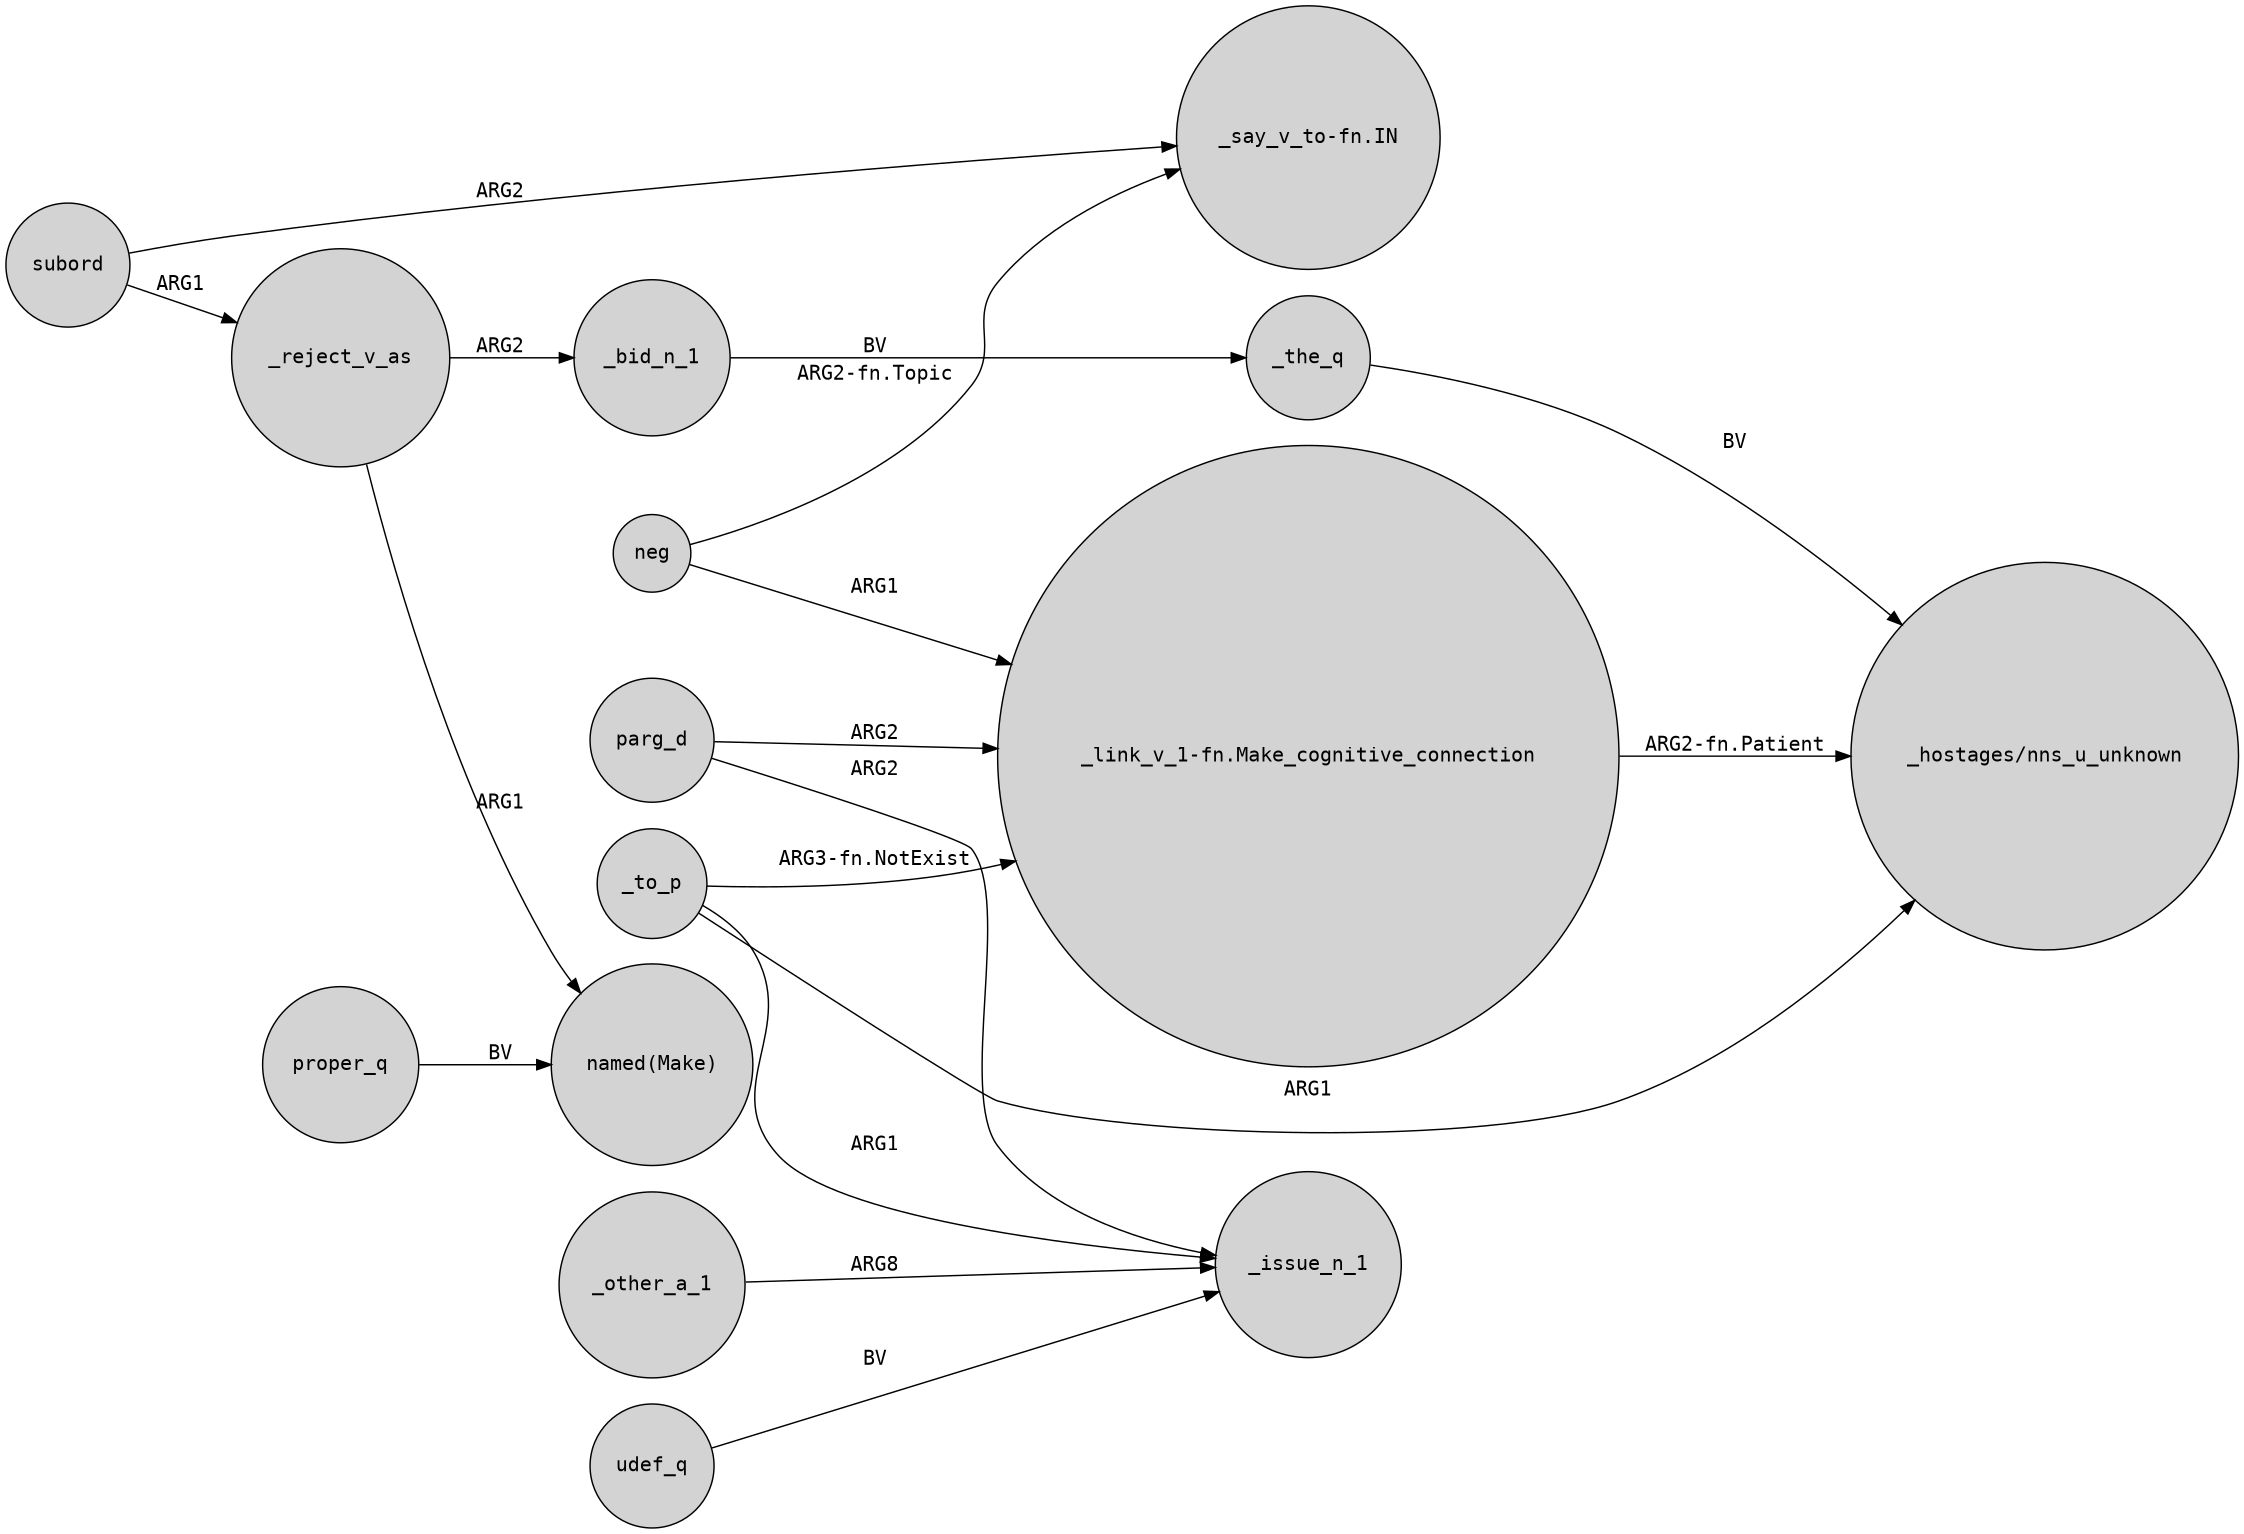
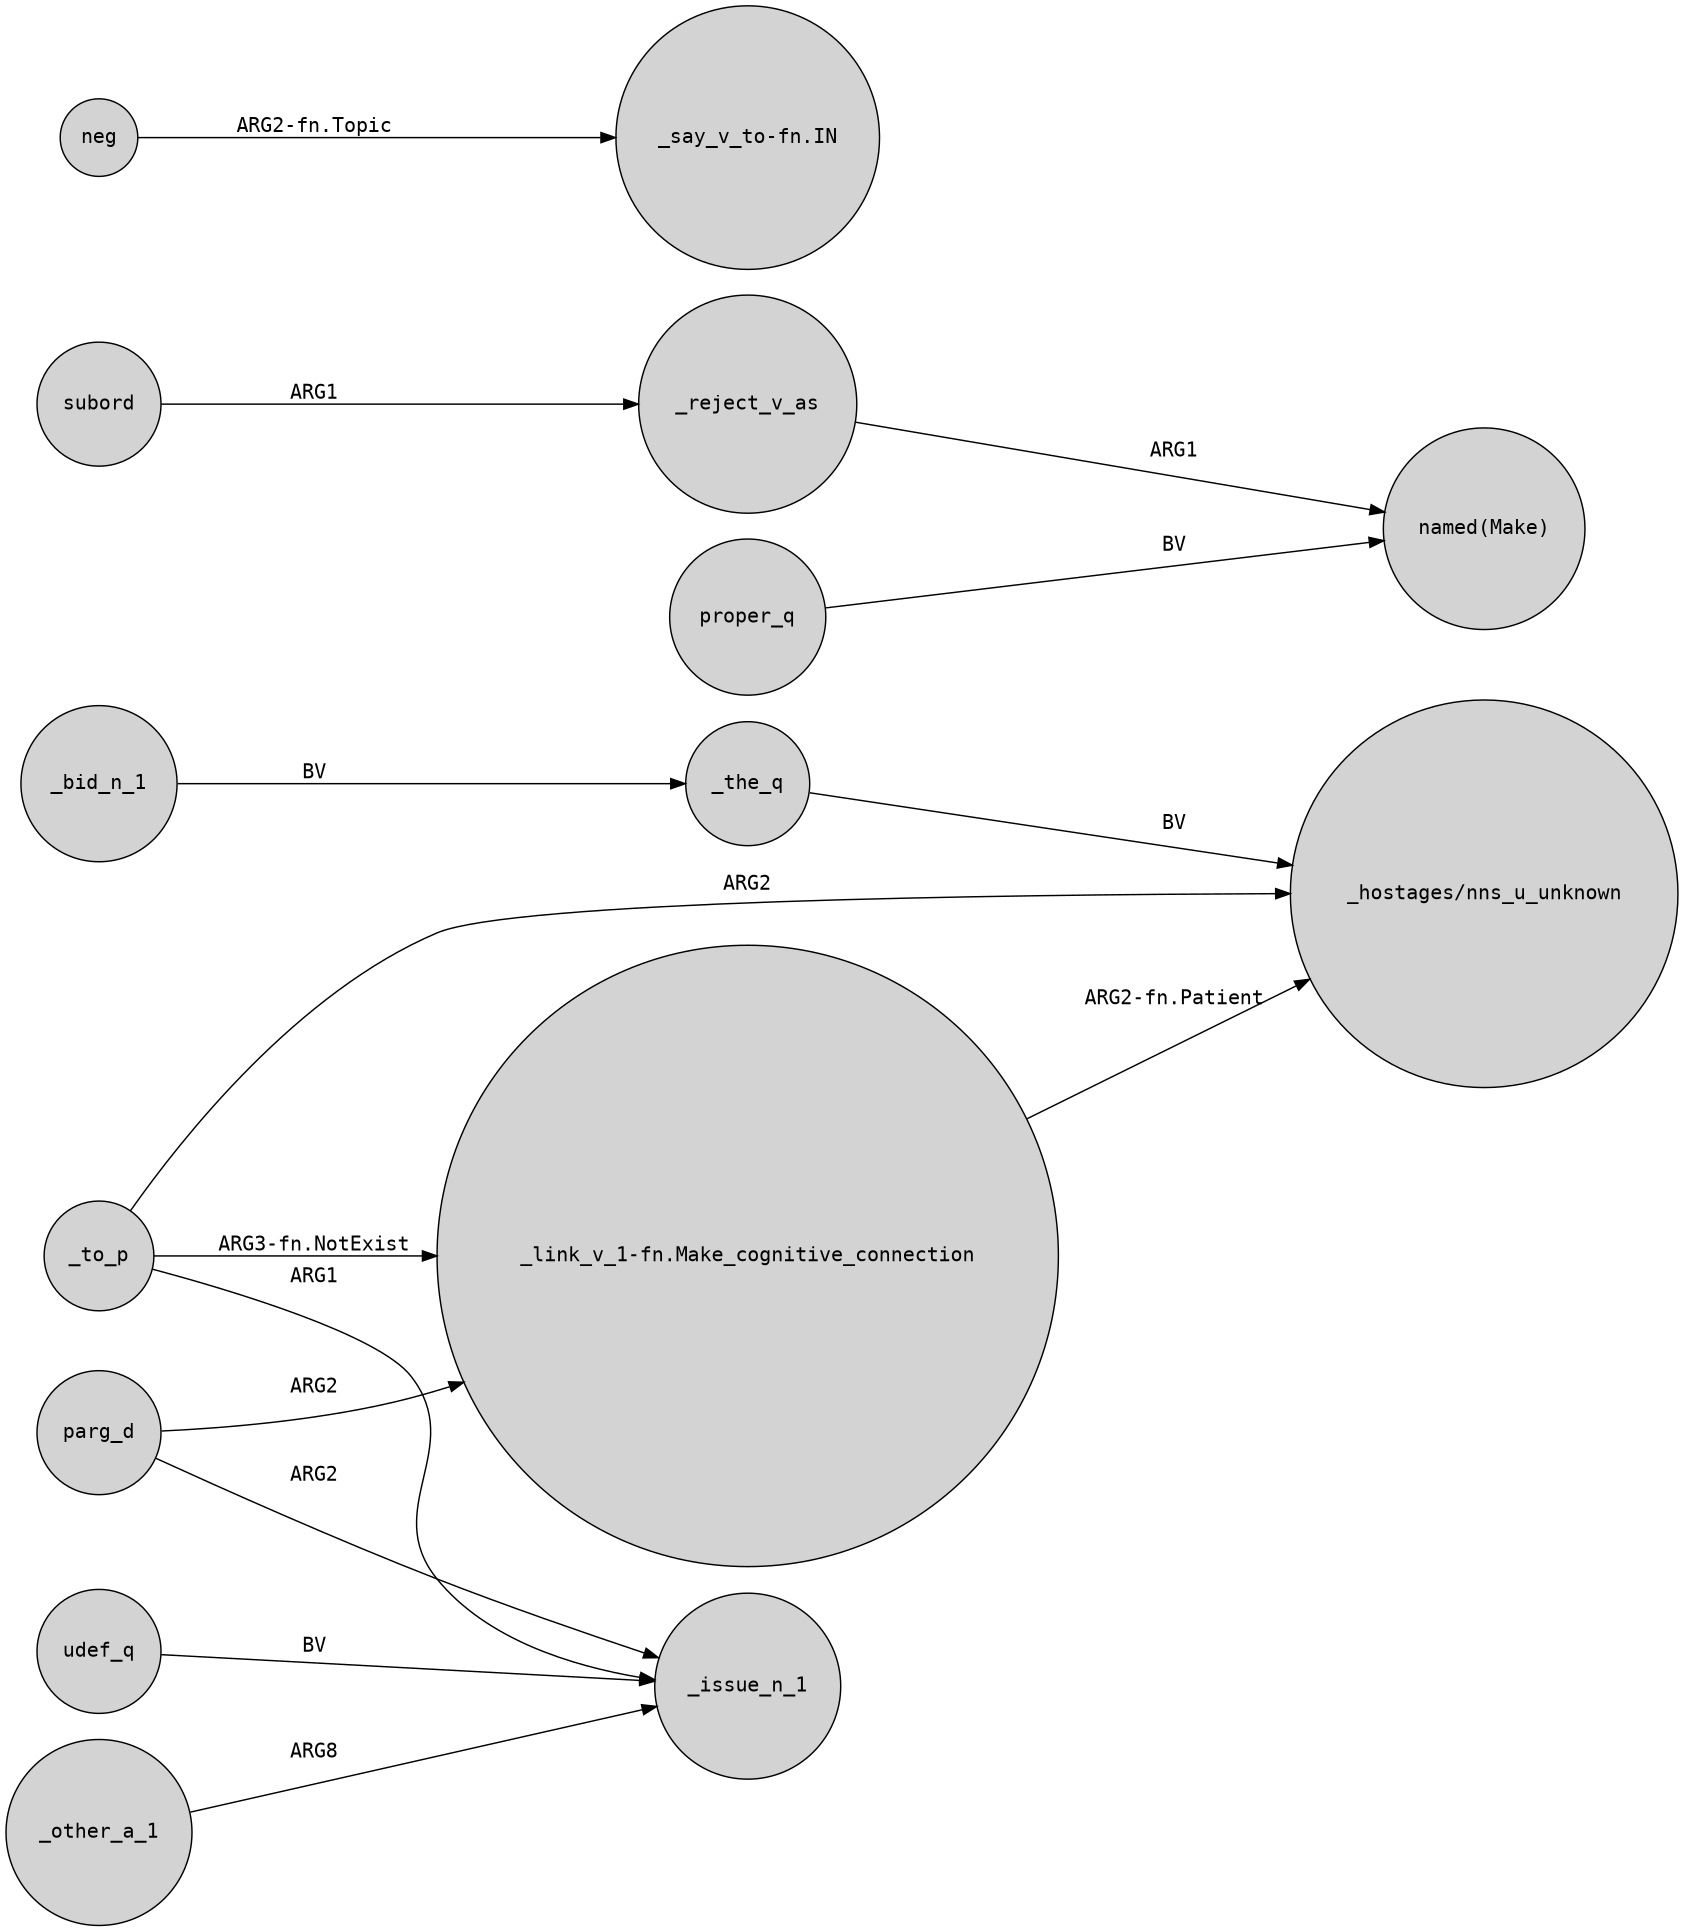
(644, 189) -> none
(505, 358) -> none
(843, 612) -> none
(1308, 1090) -> (748, 884)
